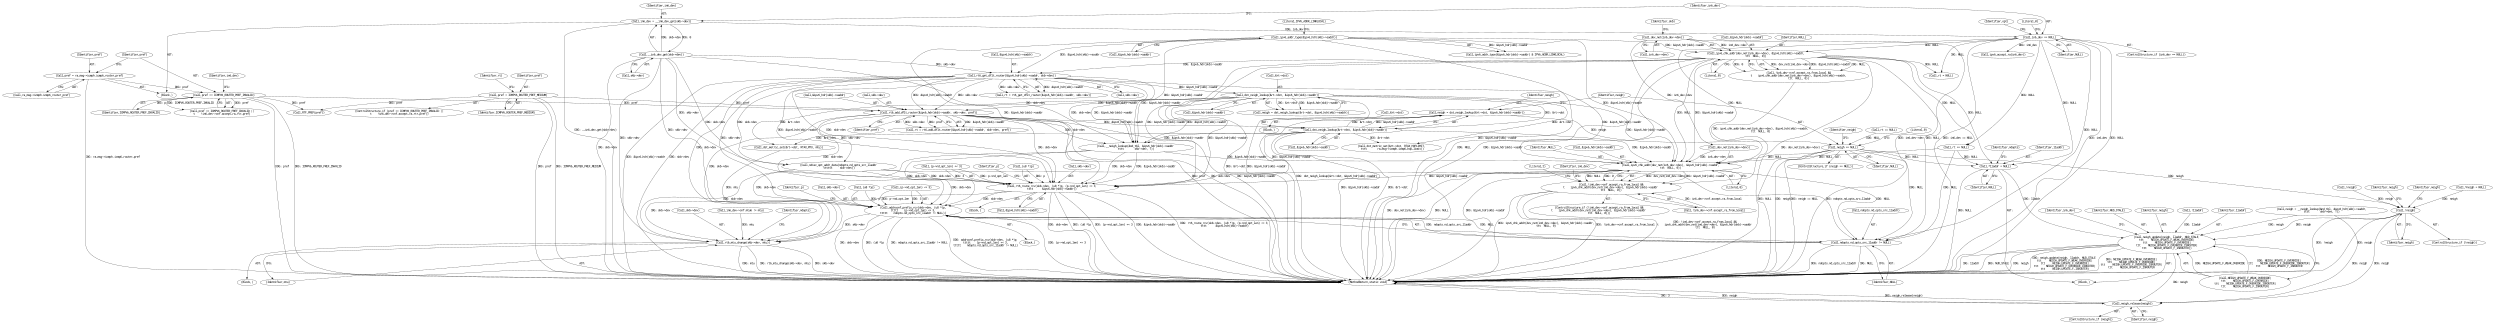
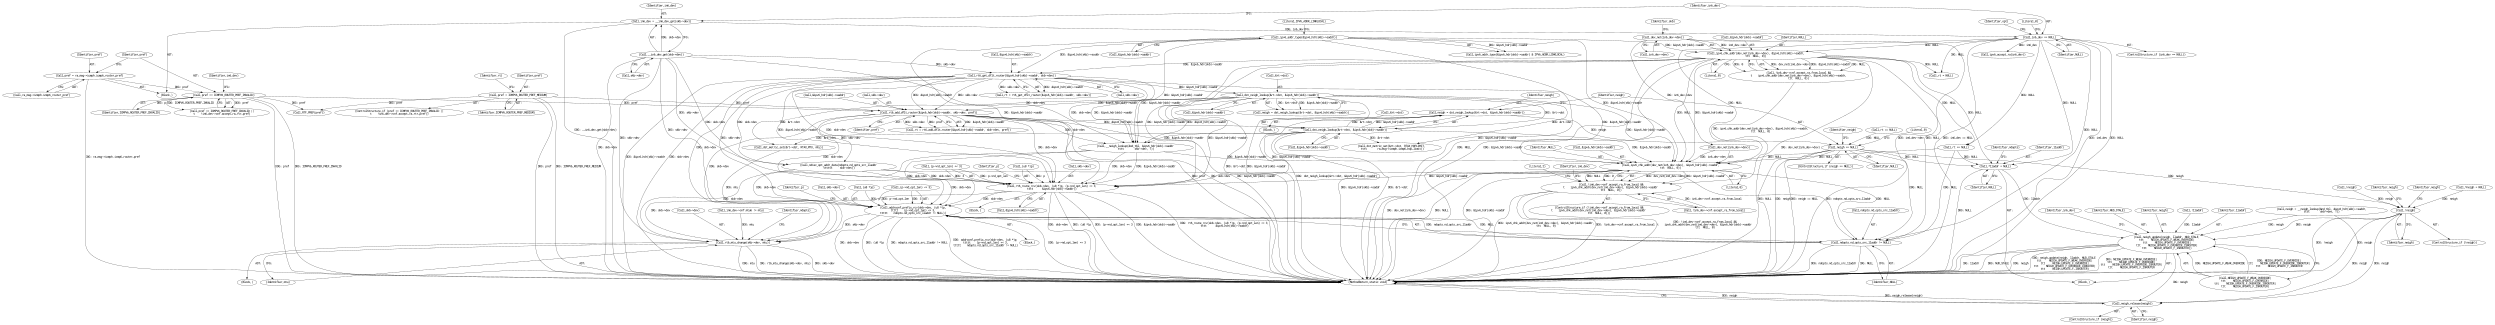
(687, 37) -> (687, 37)
(1665, 296) -> (1665, 296)
